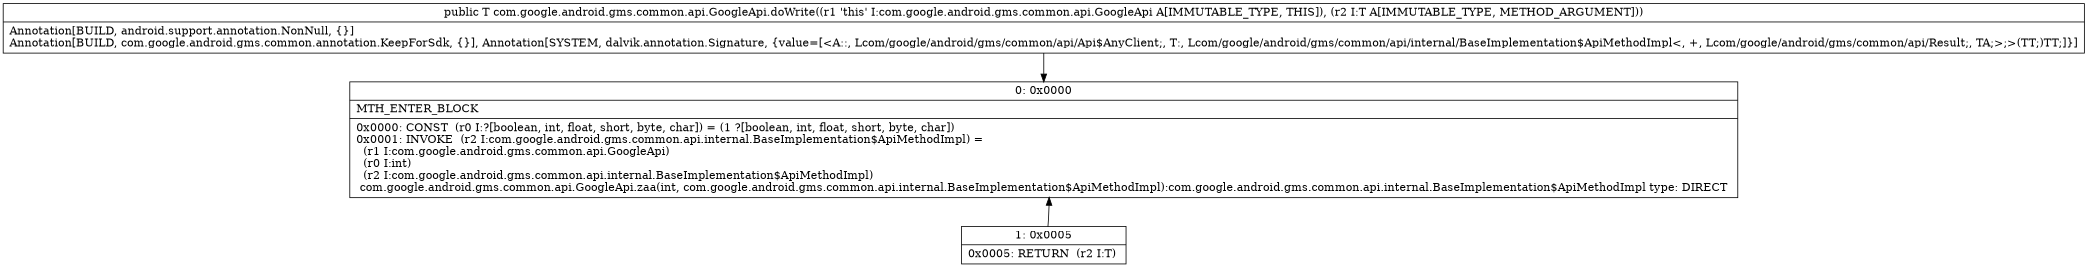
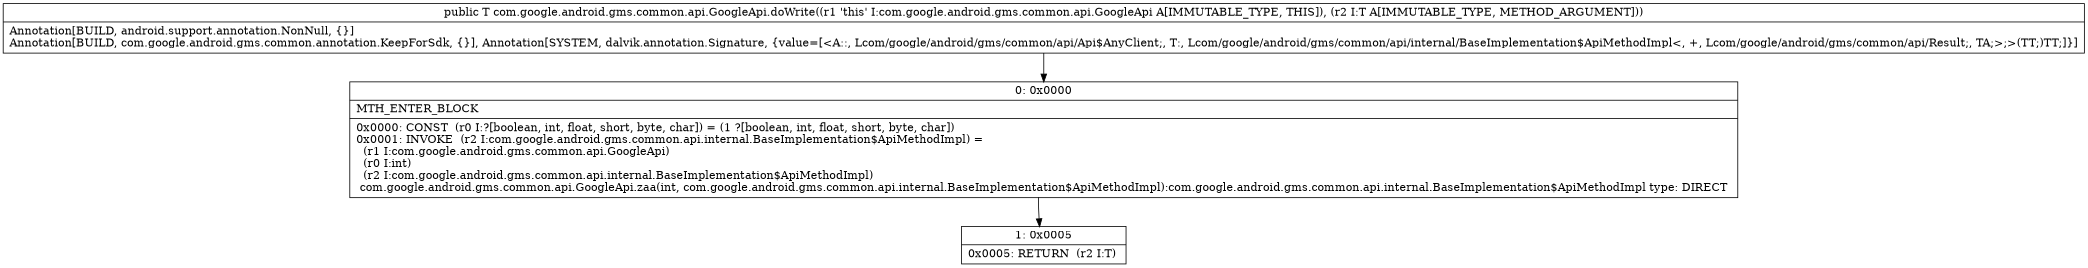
(1049, 216) -> (1039, 208)
